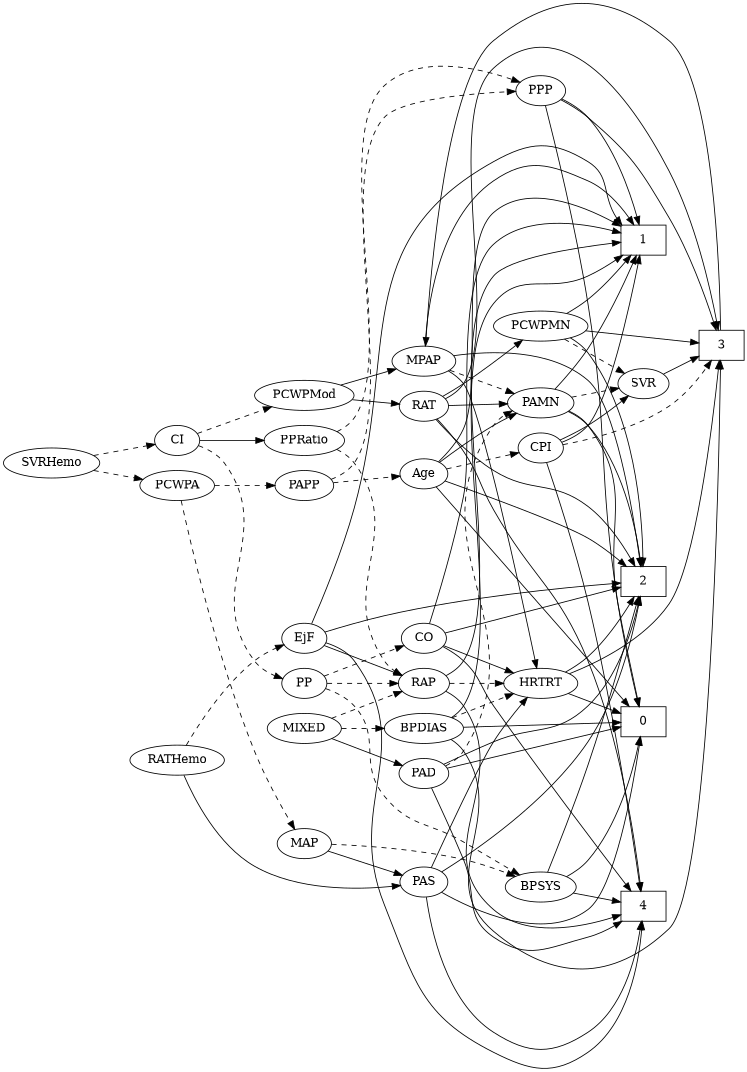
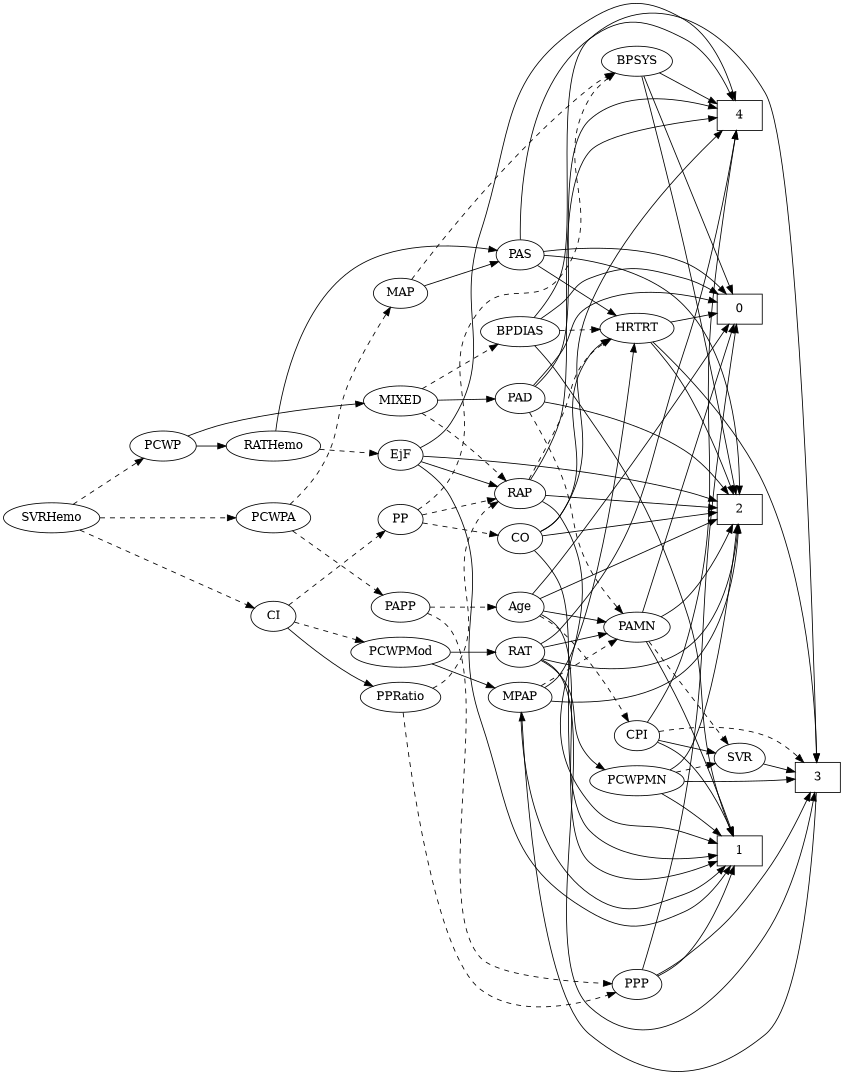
none -> (163, 446)
none -> (627, 501)
